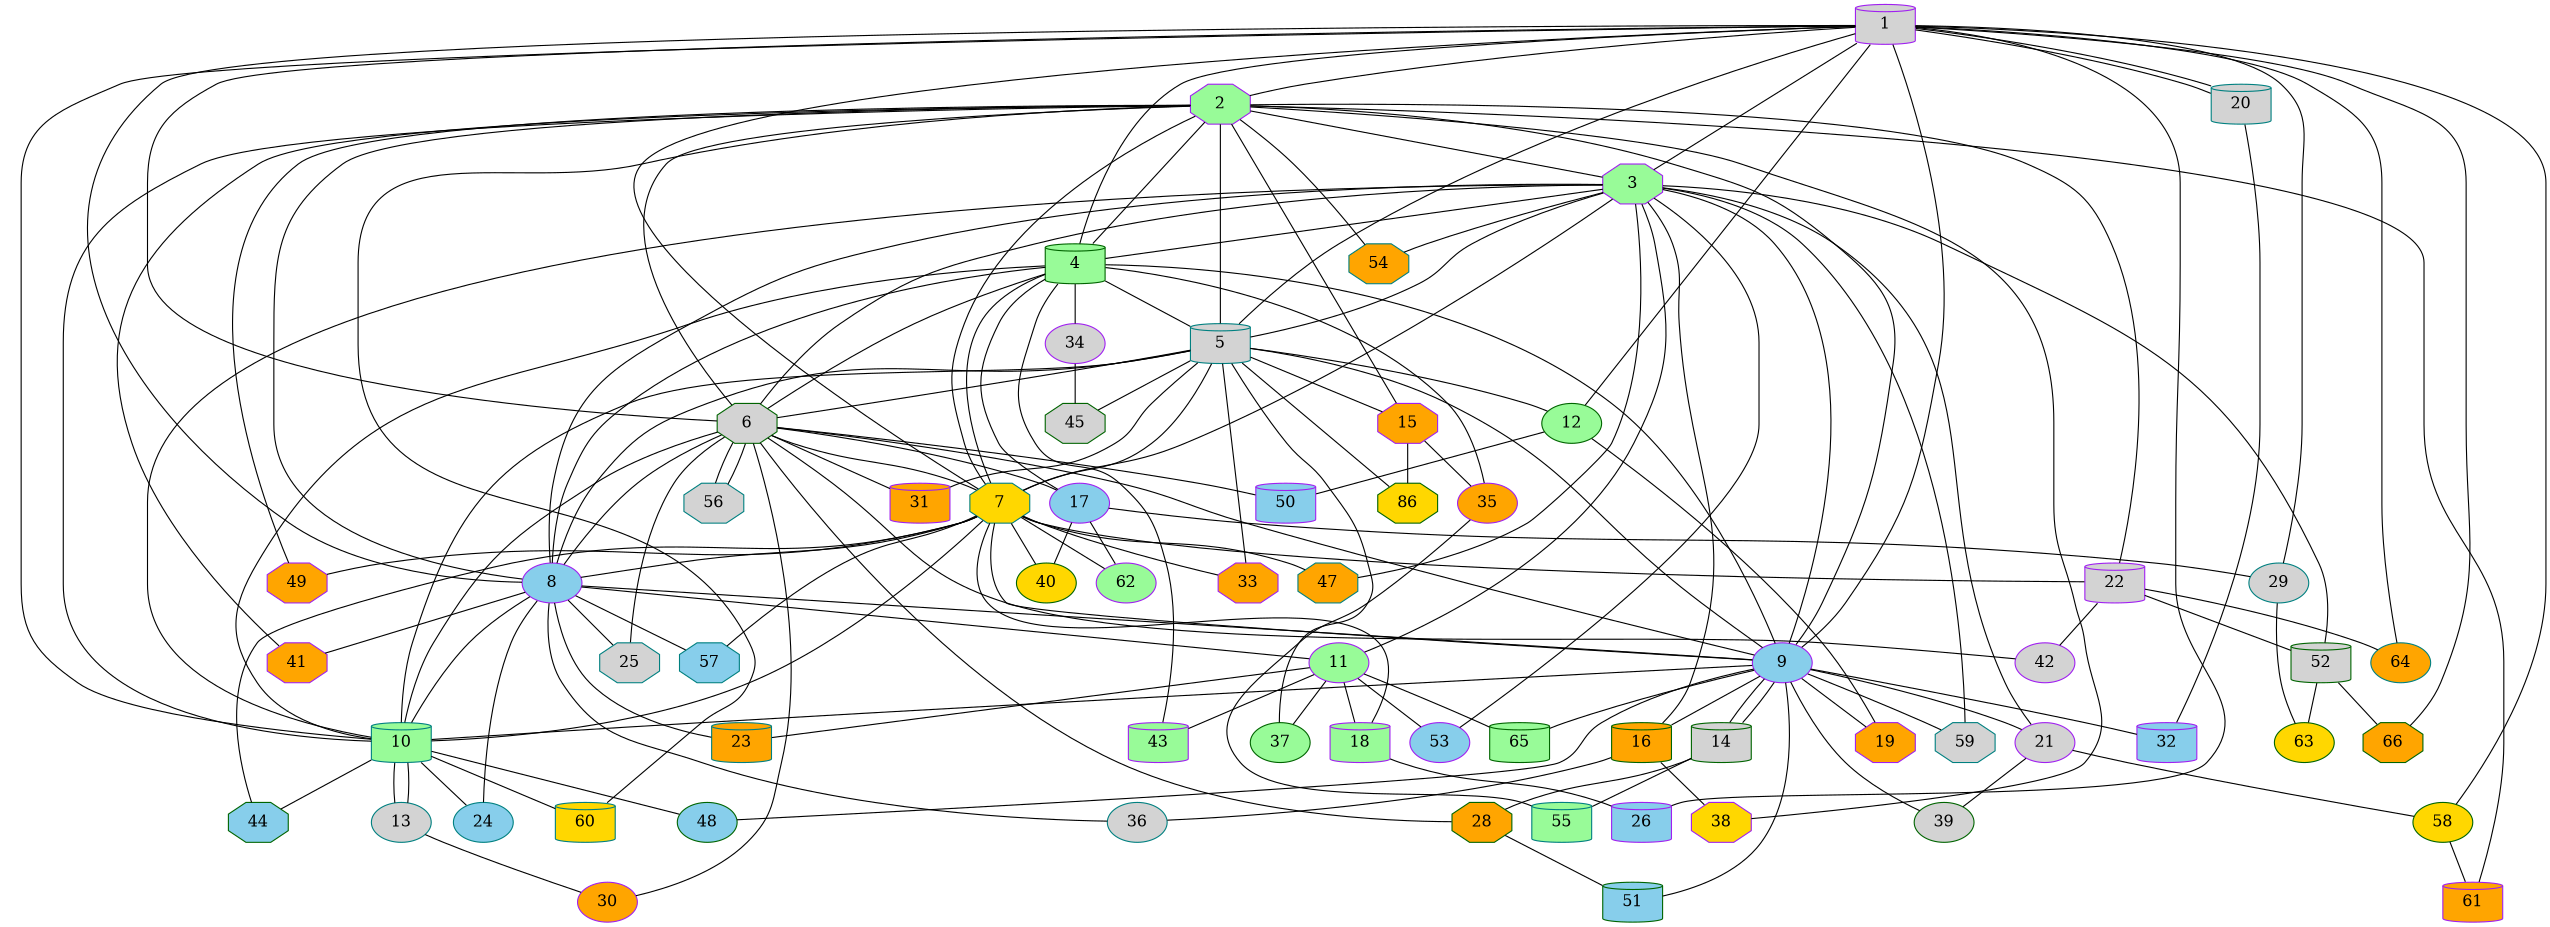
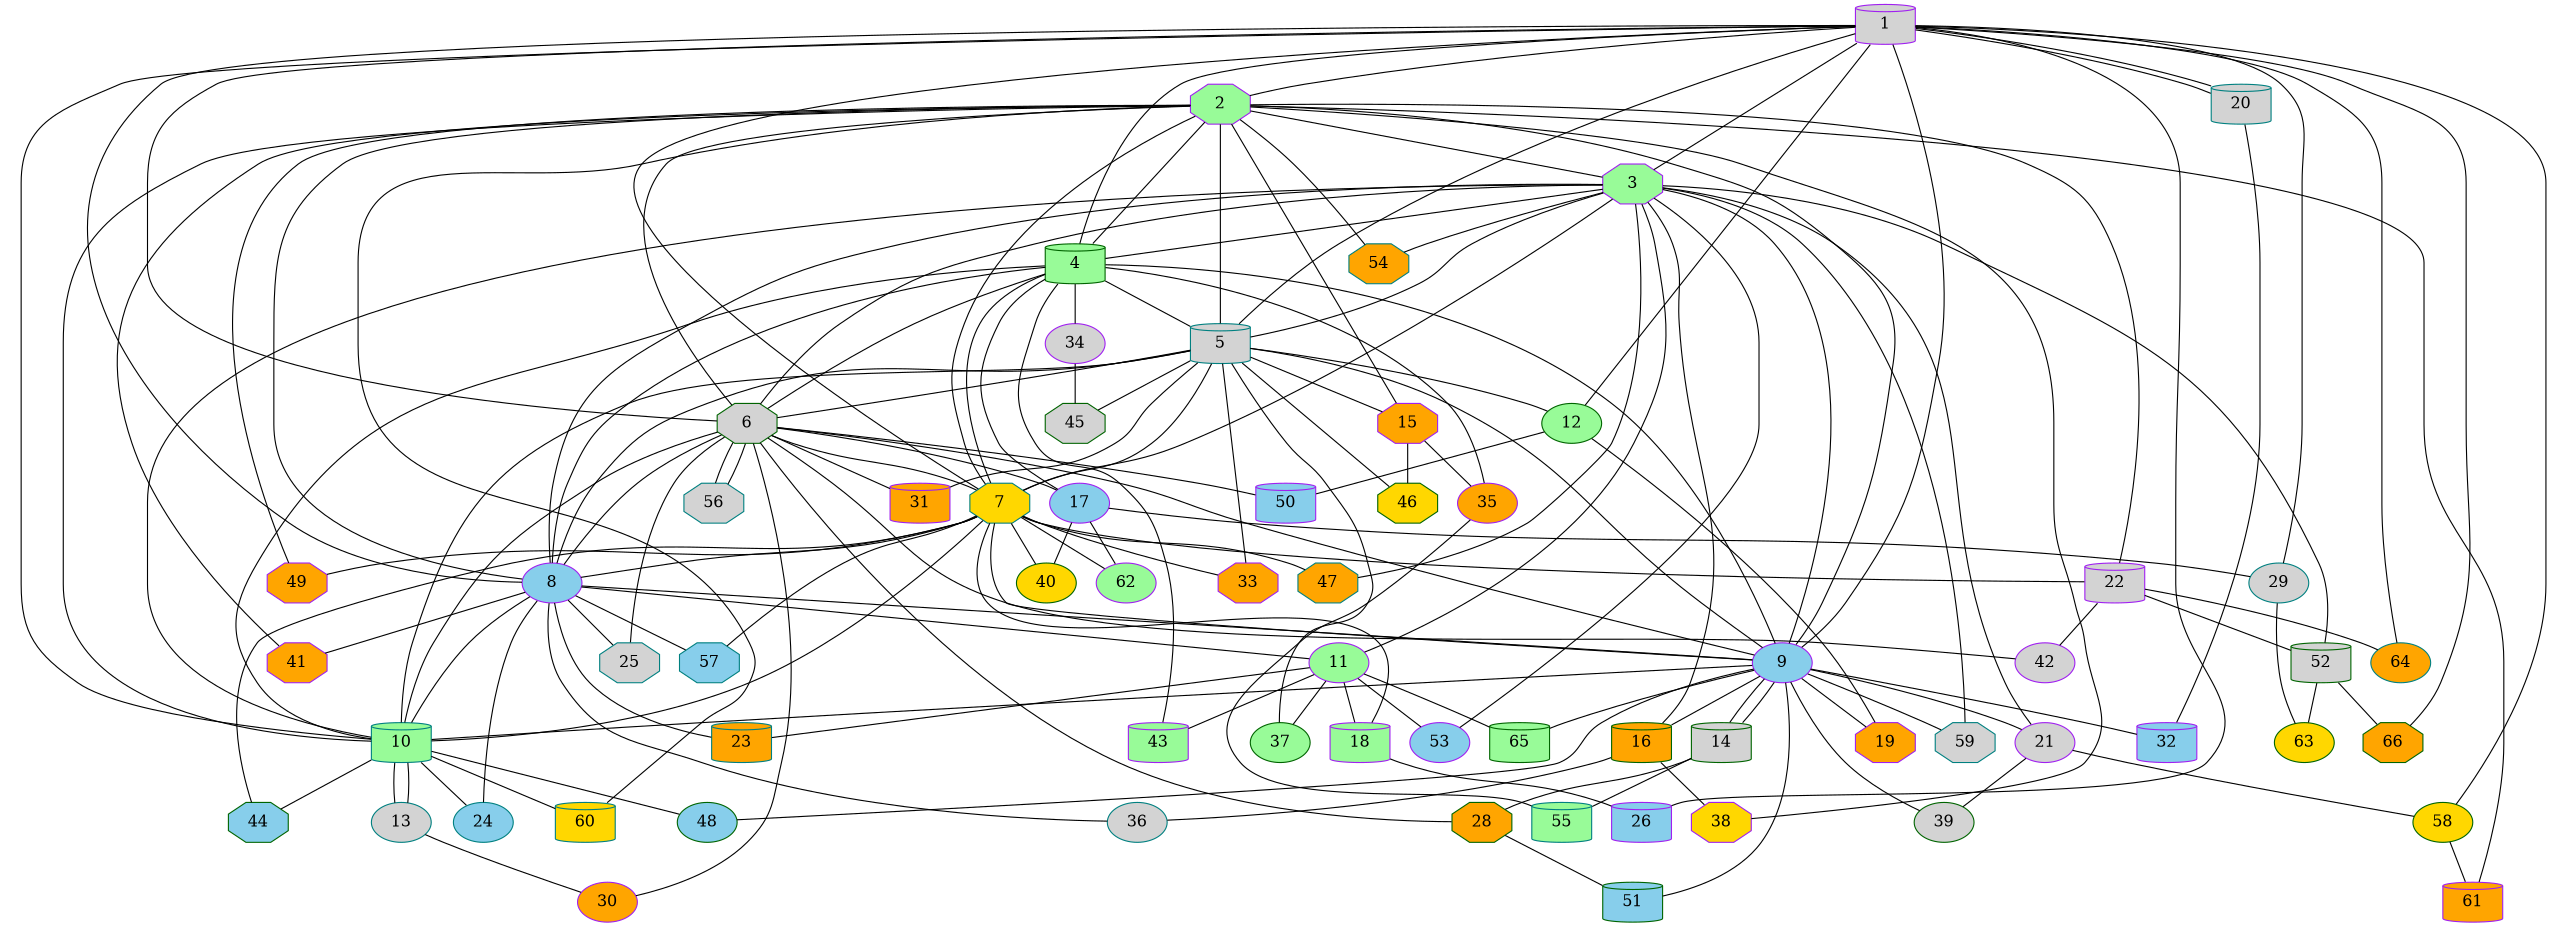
(1408, 503) -> (1408, 503)
